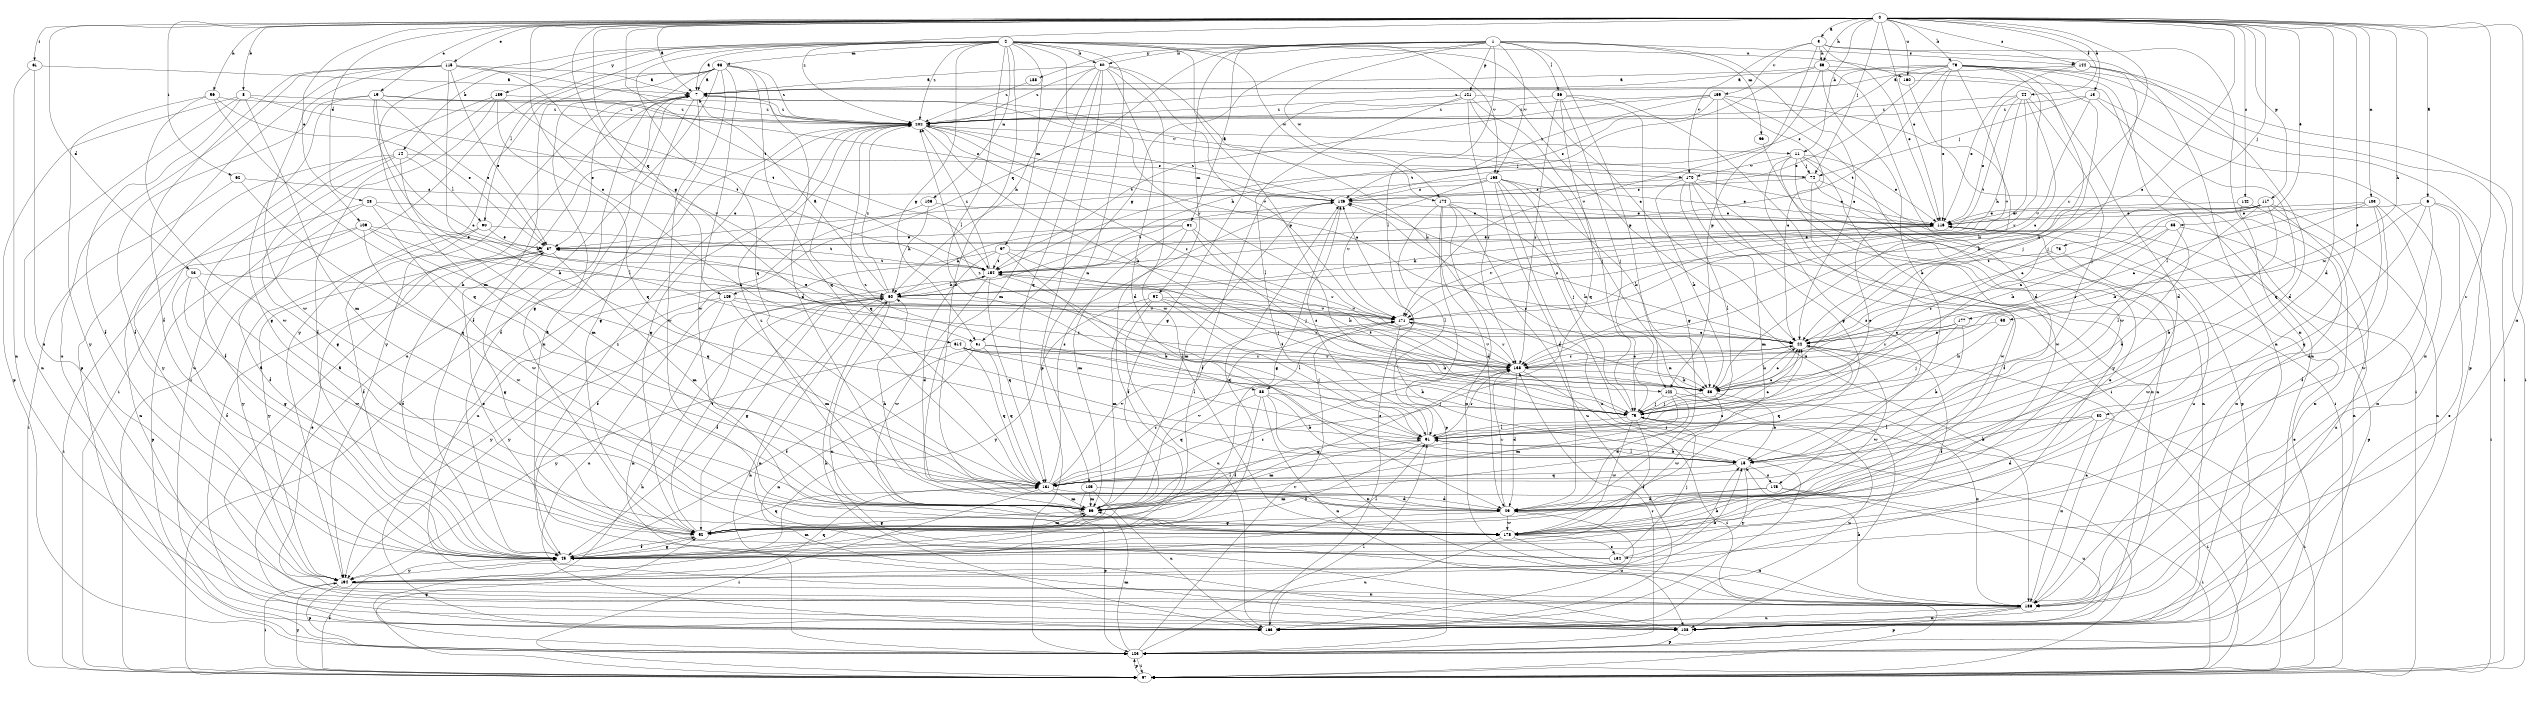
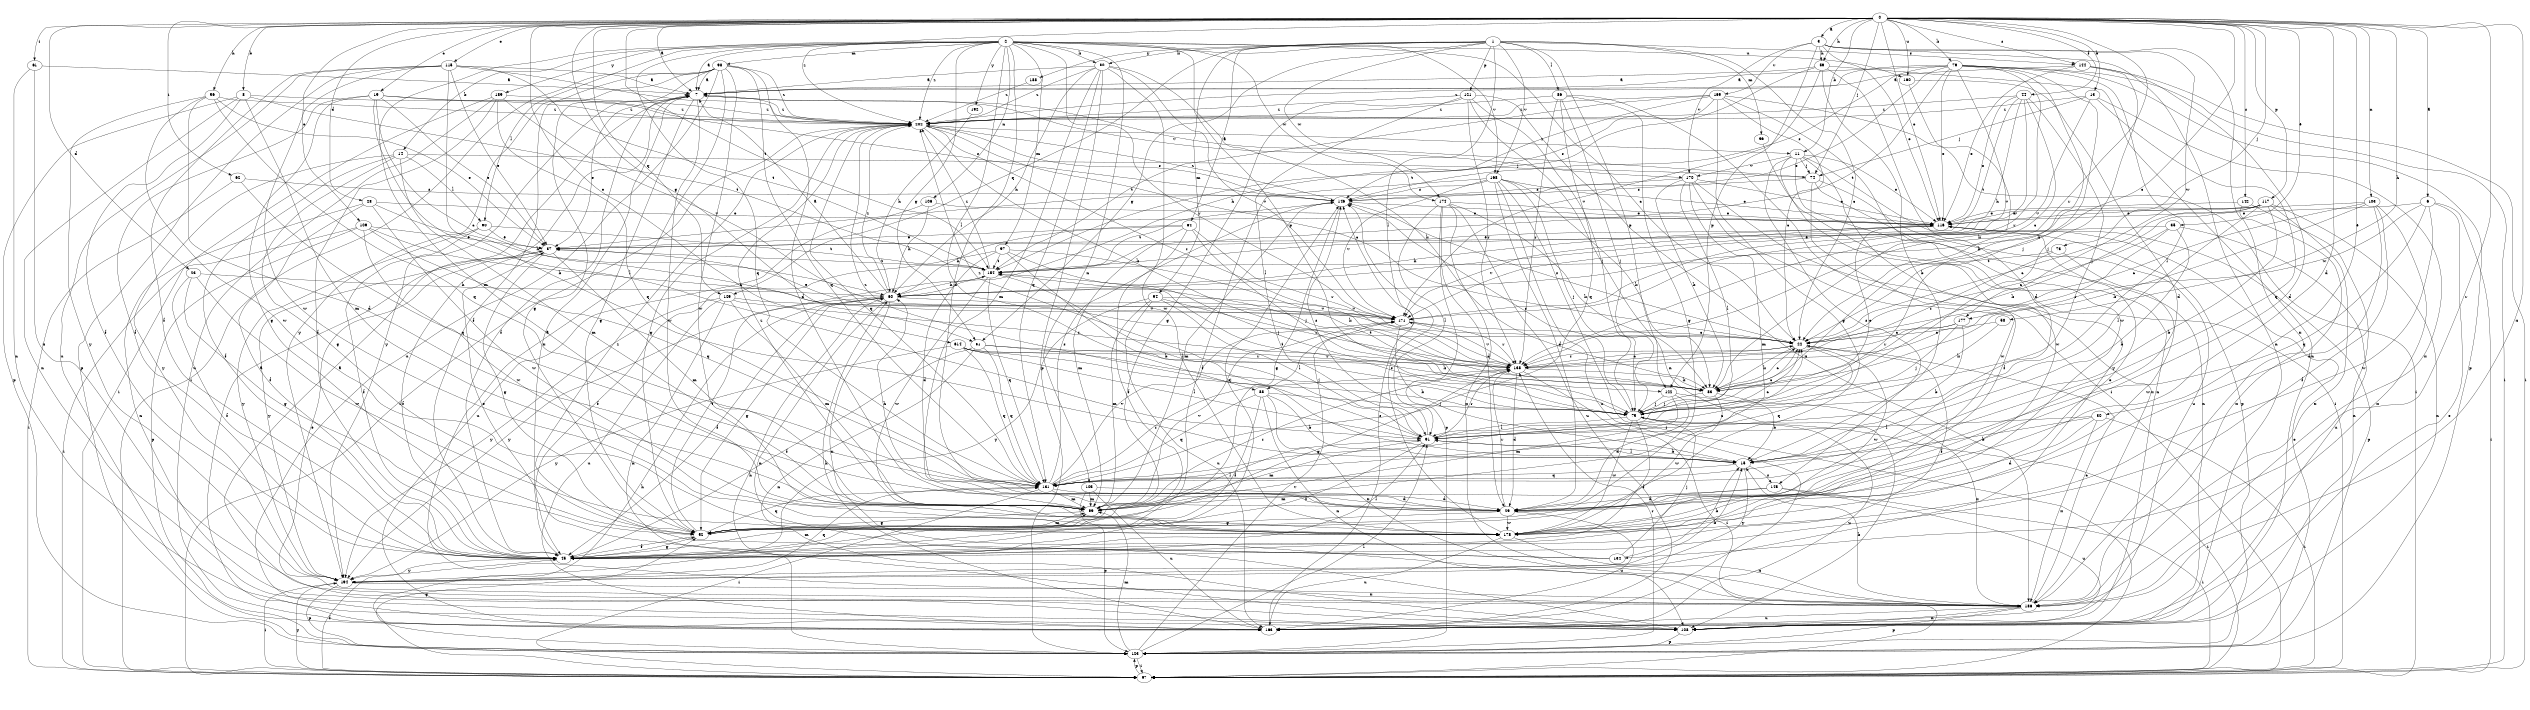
none -> (2191, 72)
none -> (975, 110)
(1167, 349) -> (751, 449)
(1566, 537) -> (1389, 387)
